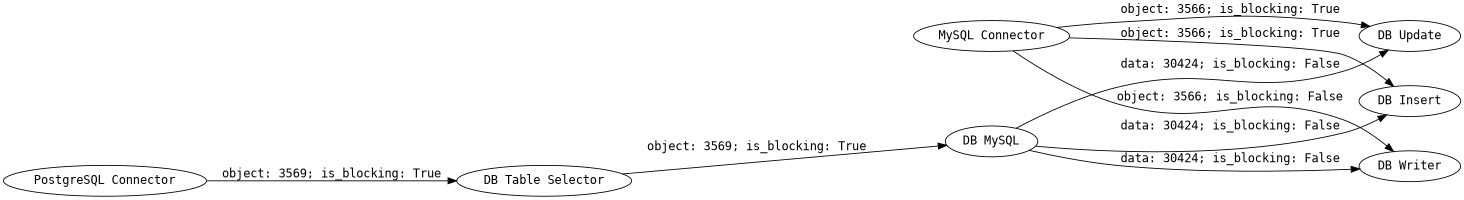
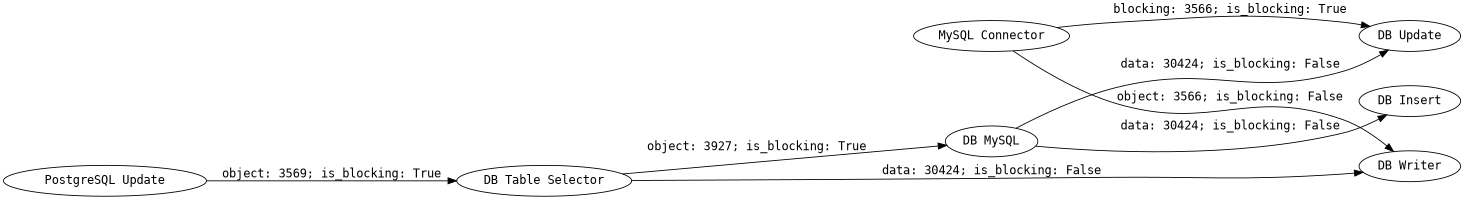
(1230, 10) -> (1230, 10)
(1232, 44) -> none
(757, 147) -> (757, 147)
(1189, 170) -> (993, 178)
(105, 181) -> (105, 181)
